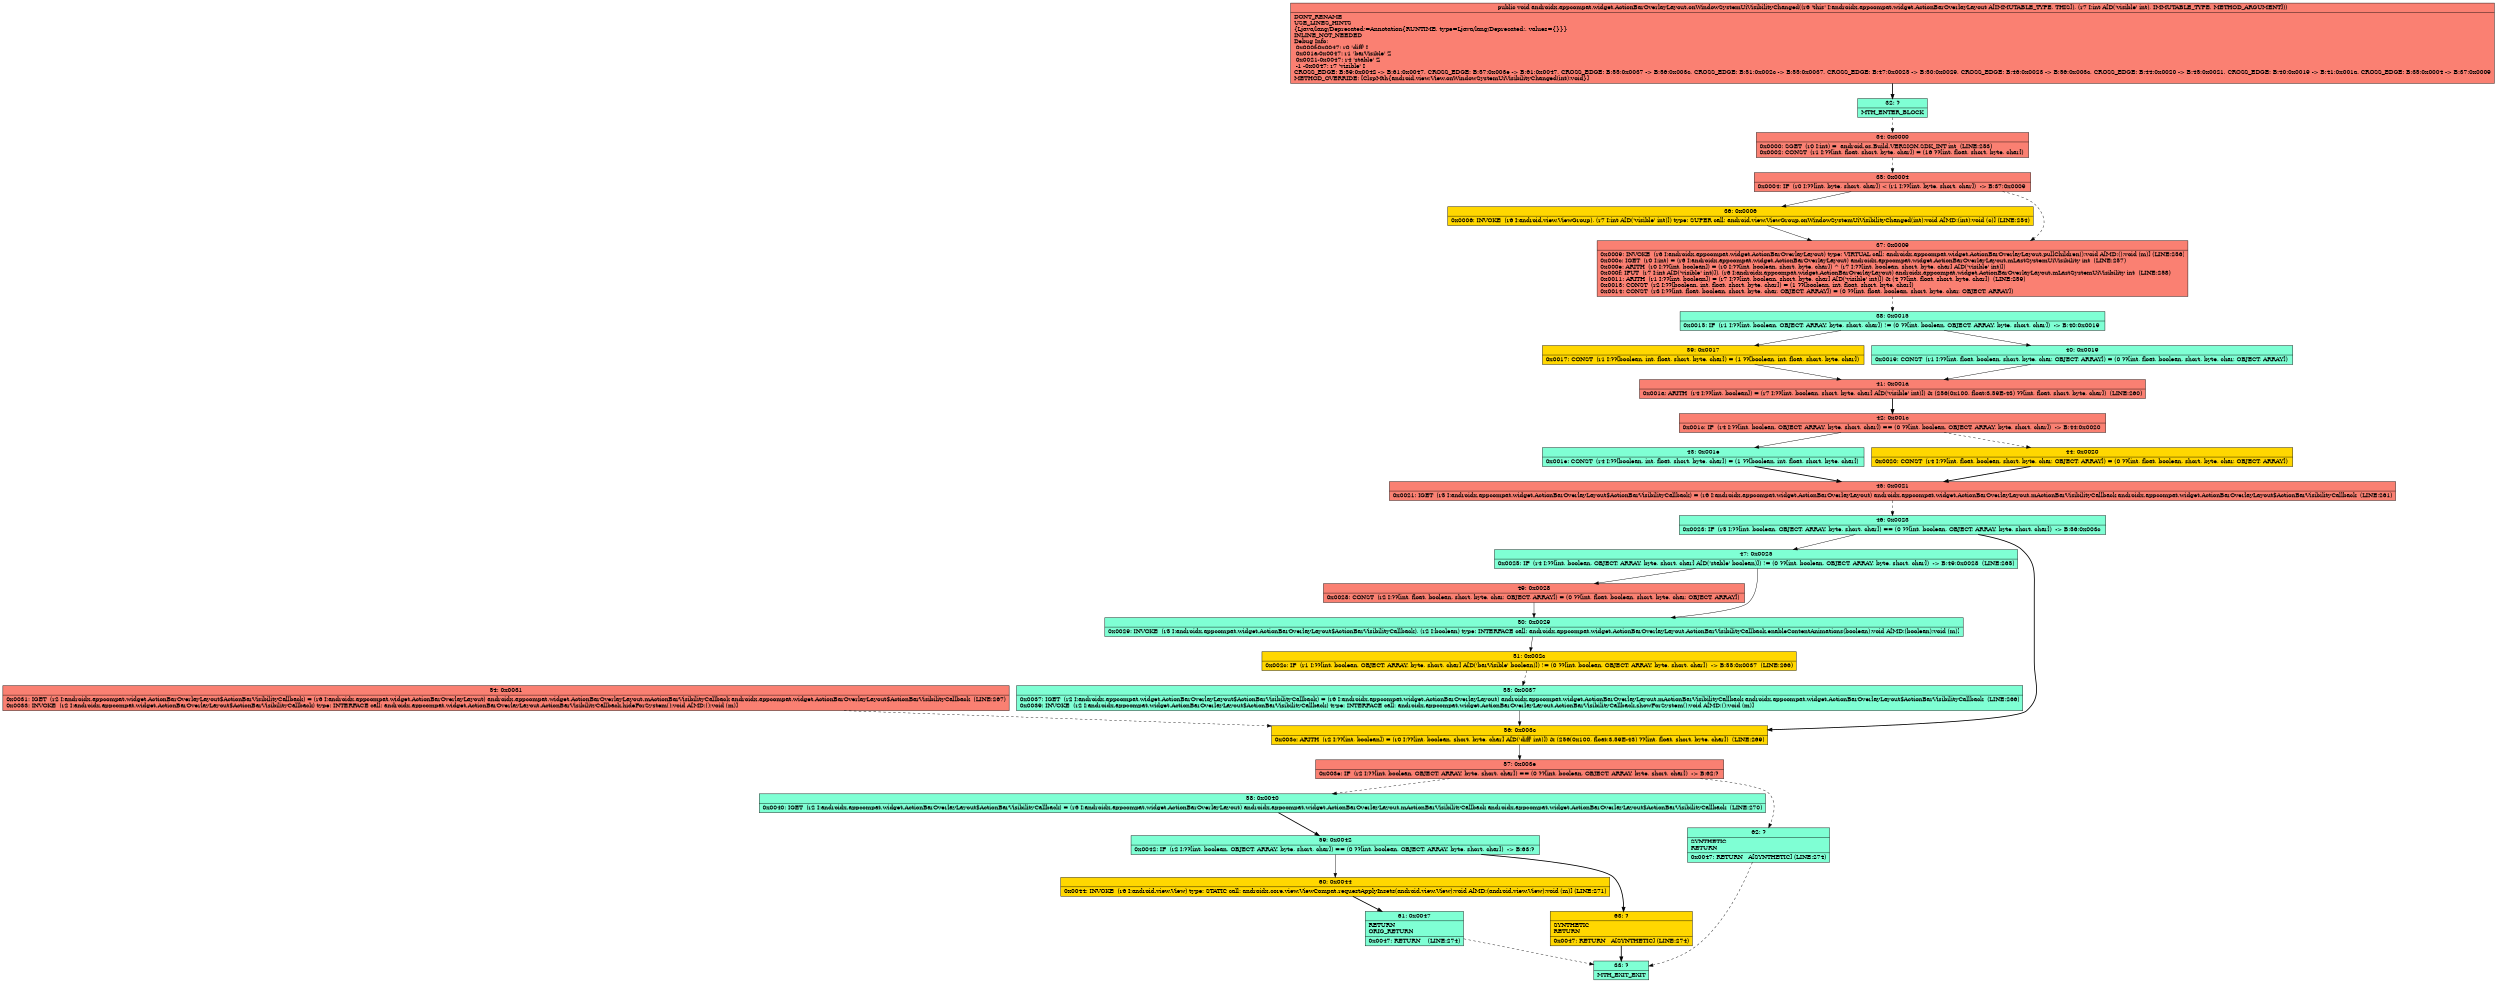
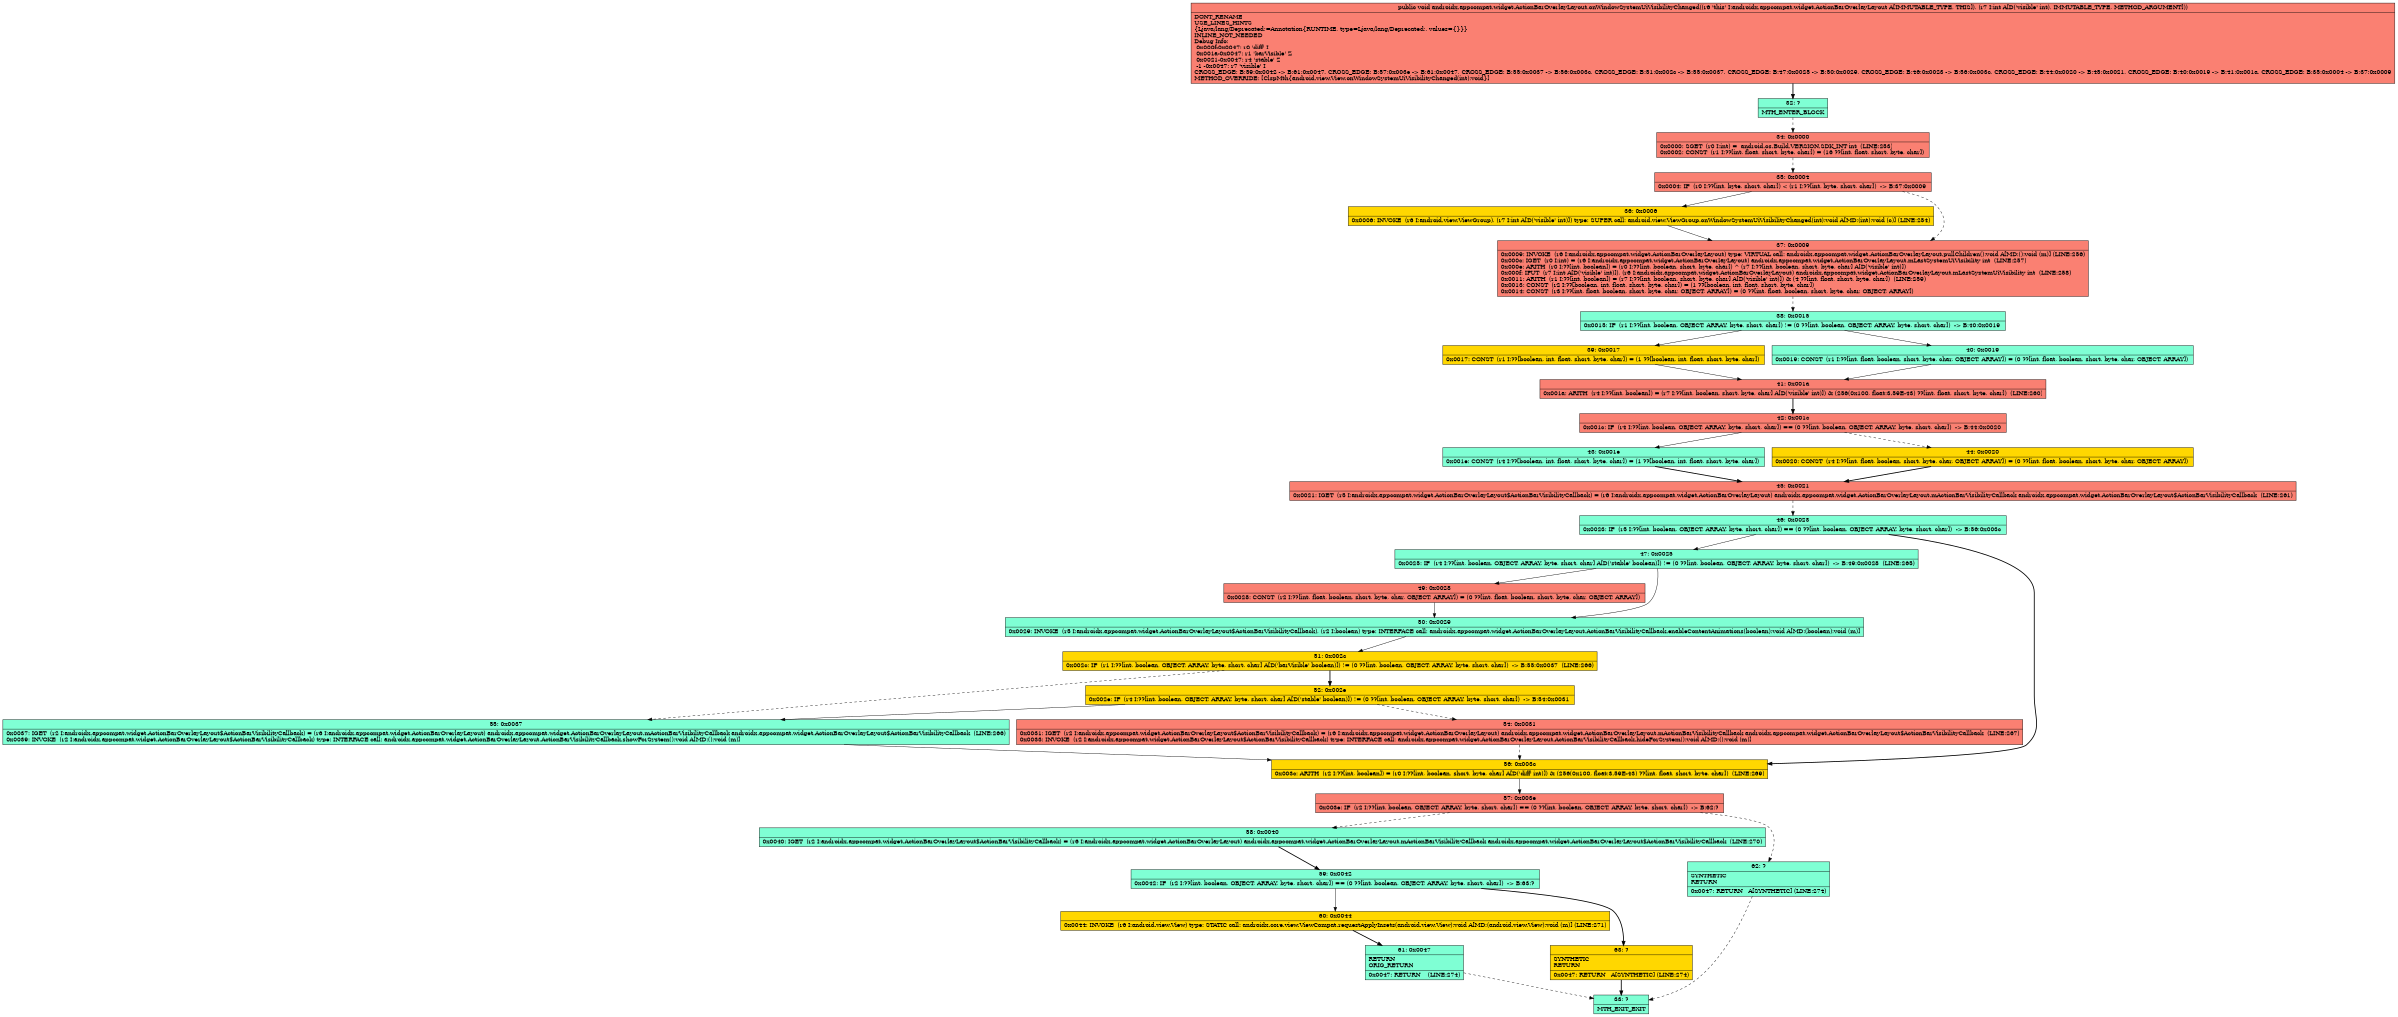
none -> (1330, 695)
